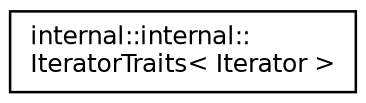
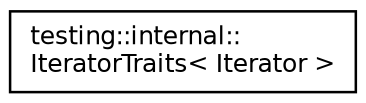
(183, 52) -> (183, 52)
